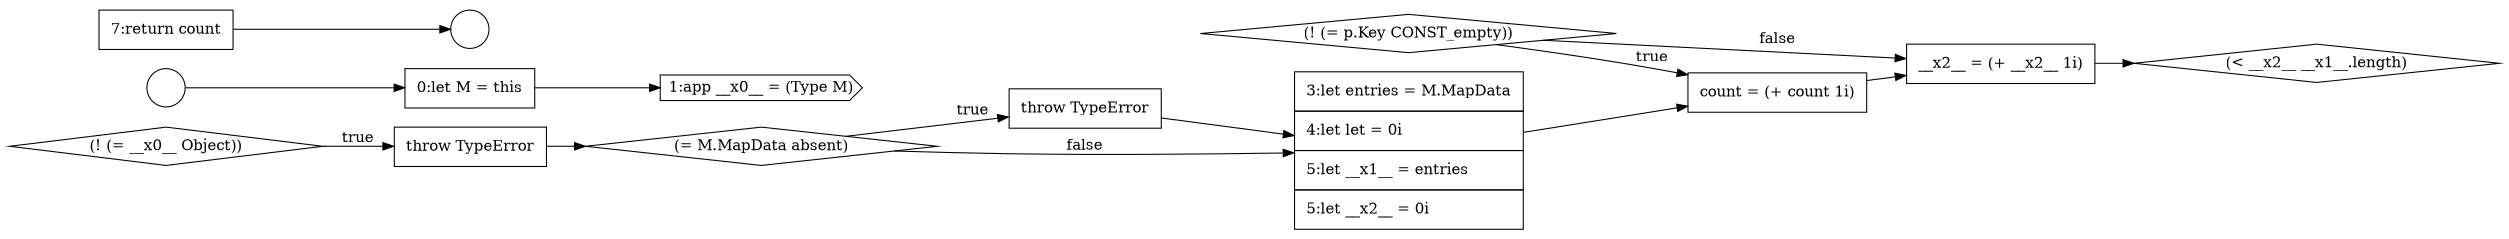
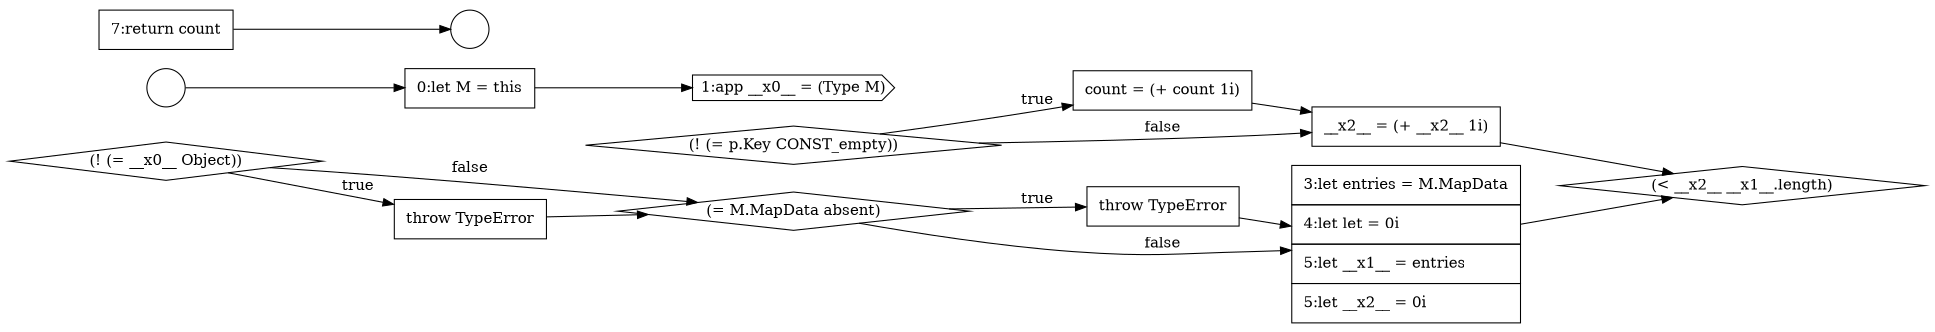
(1600, 120) -> (1591, 212)
none -> (479, 183)
